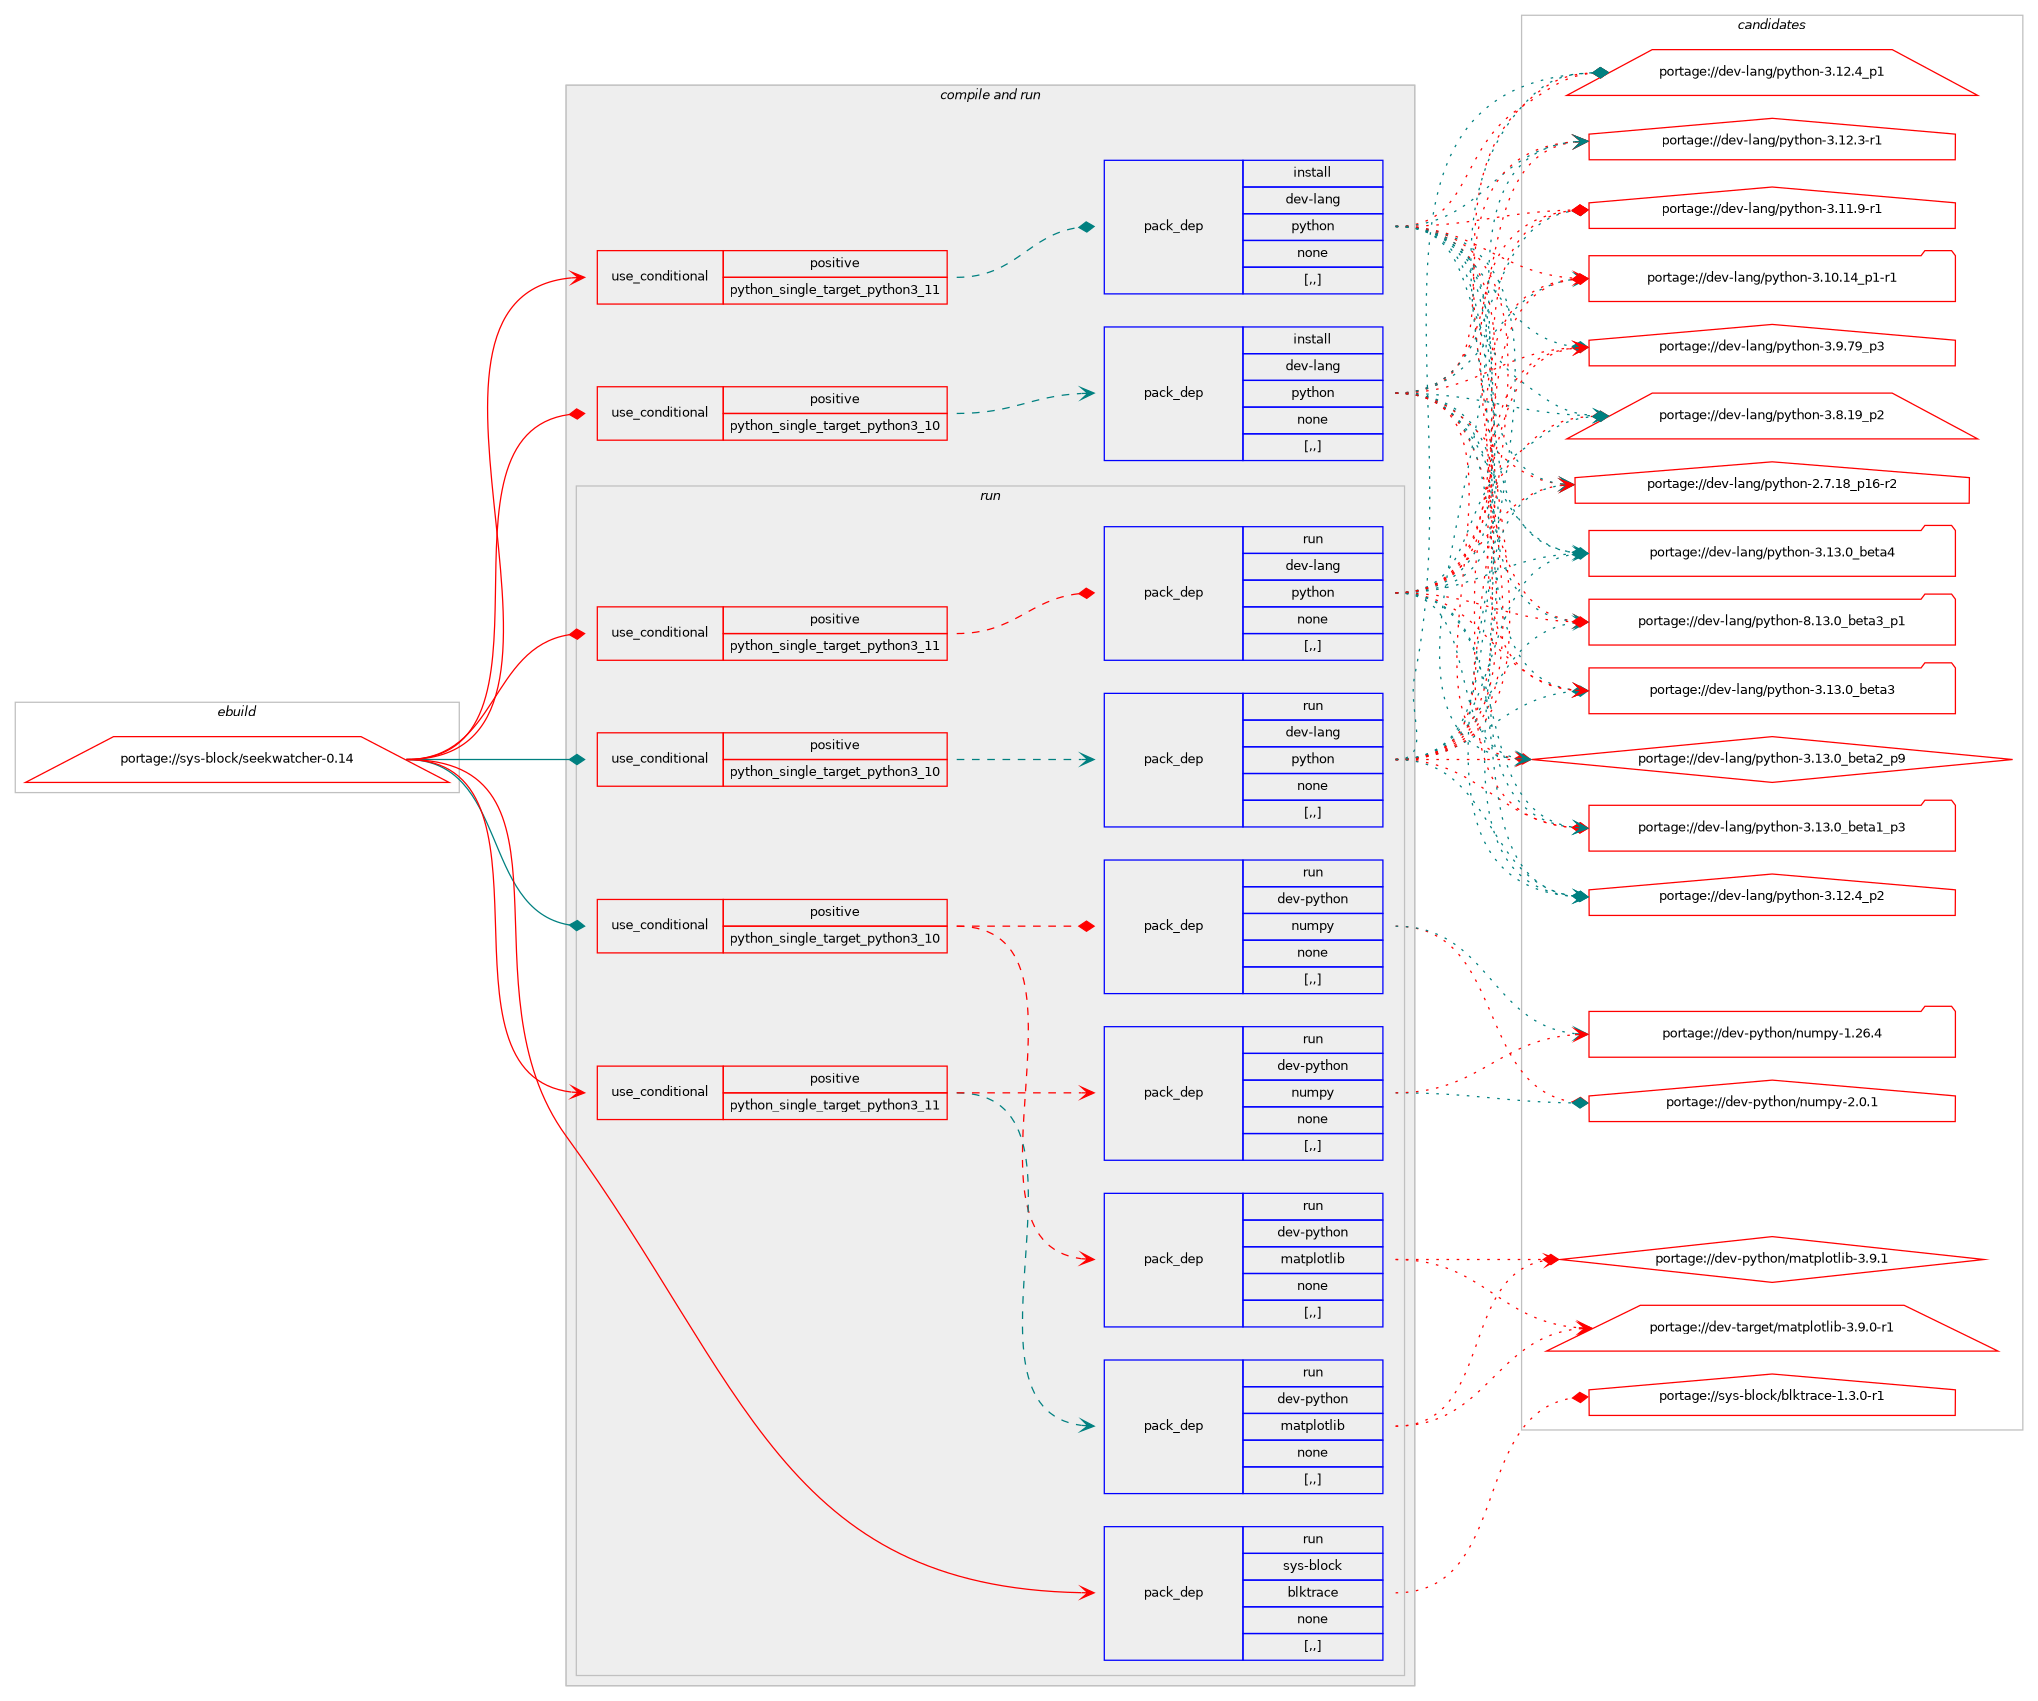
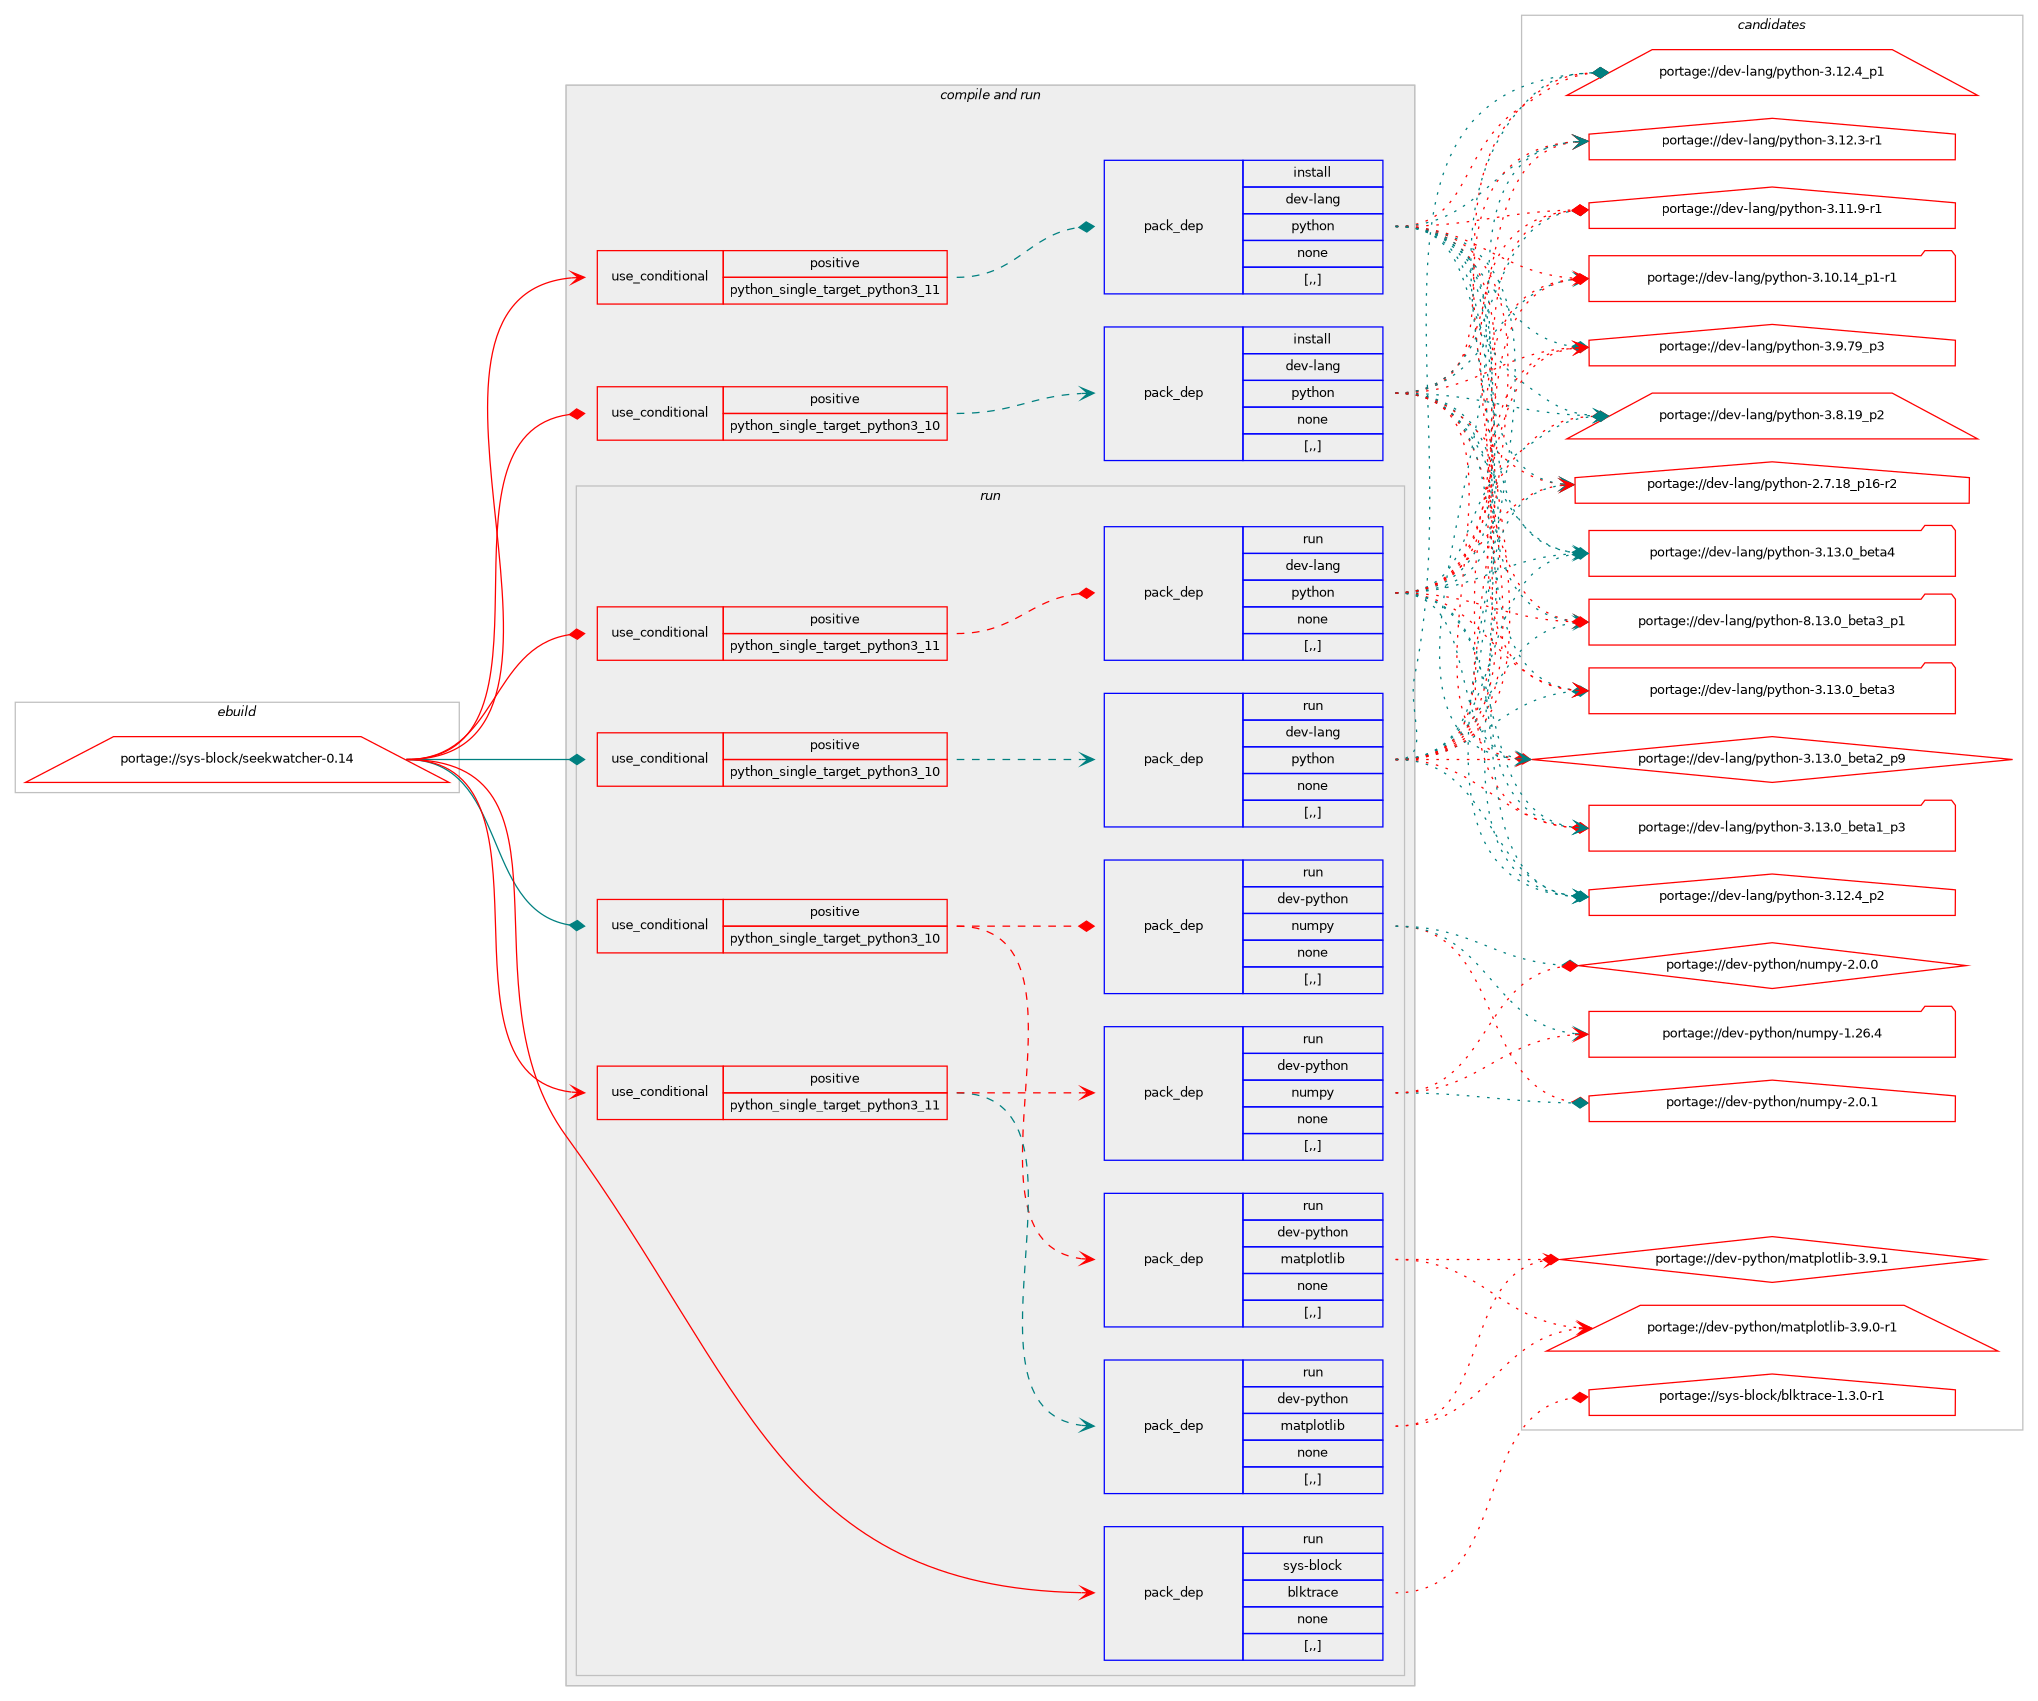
none -> (1772, 966)
(1772, 1328) -> (1772, 1328)
